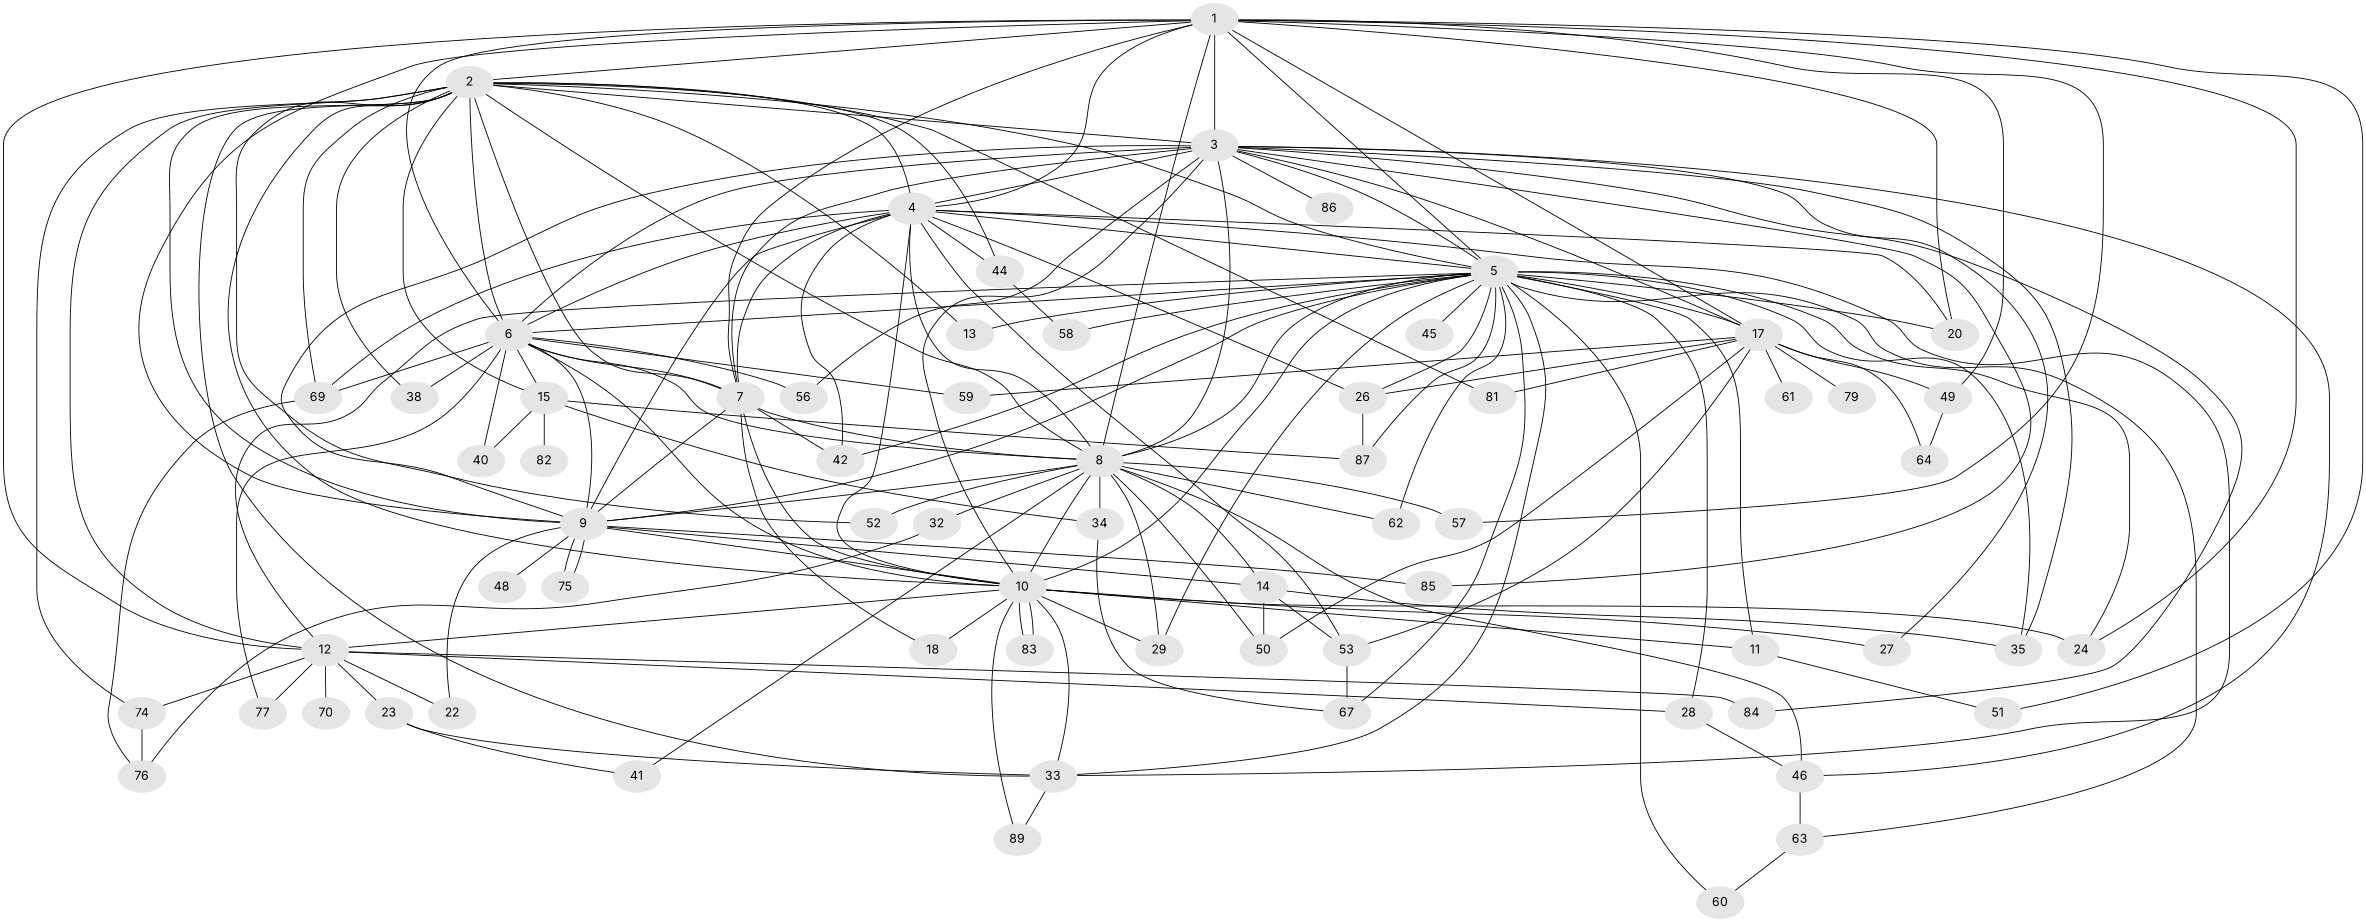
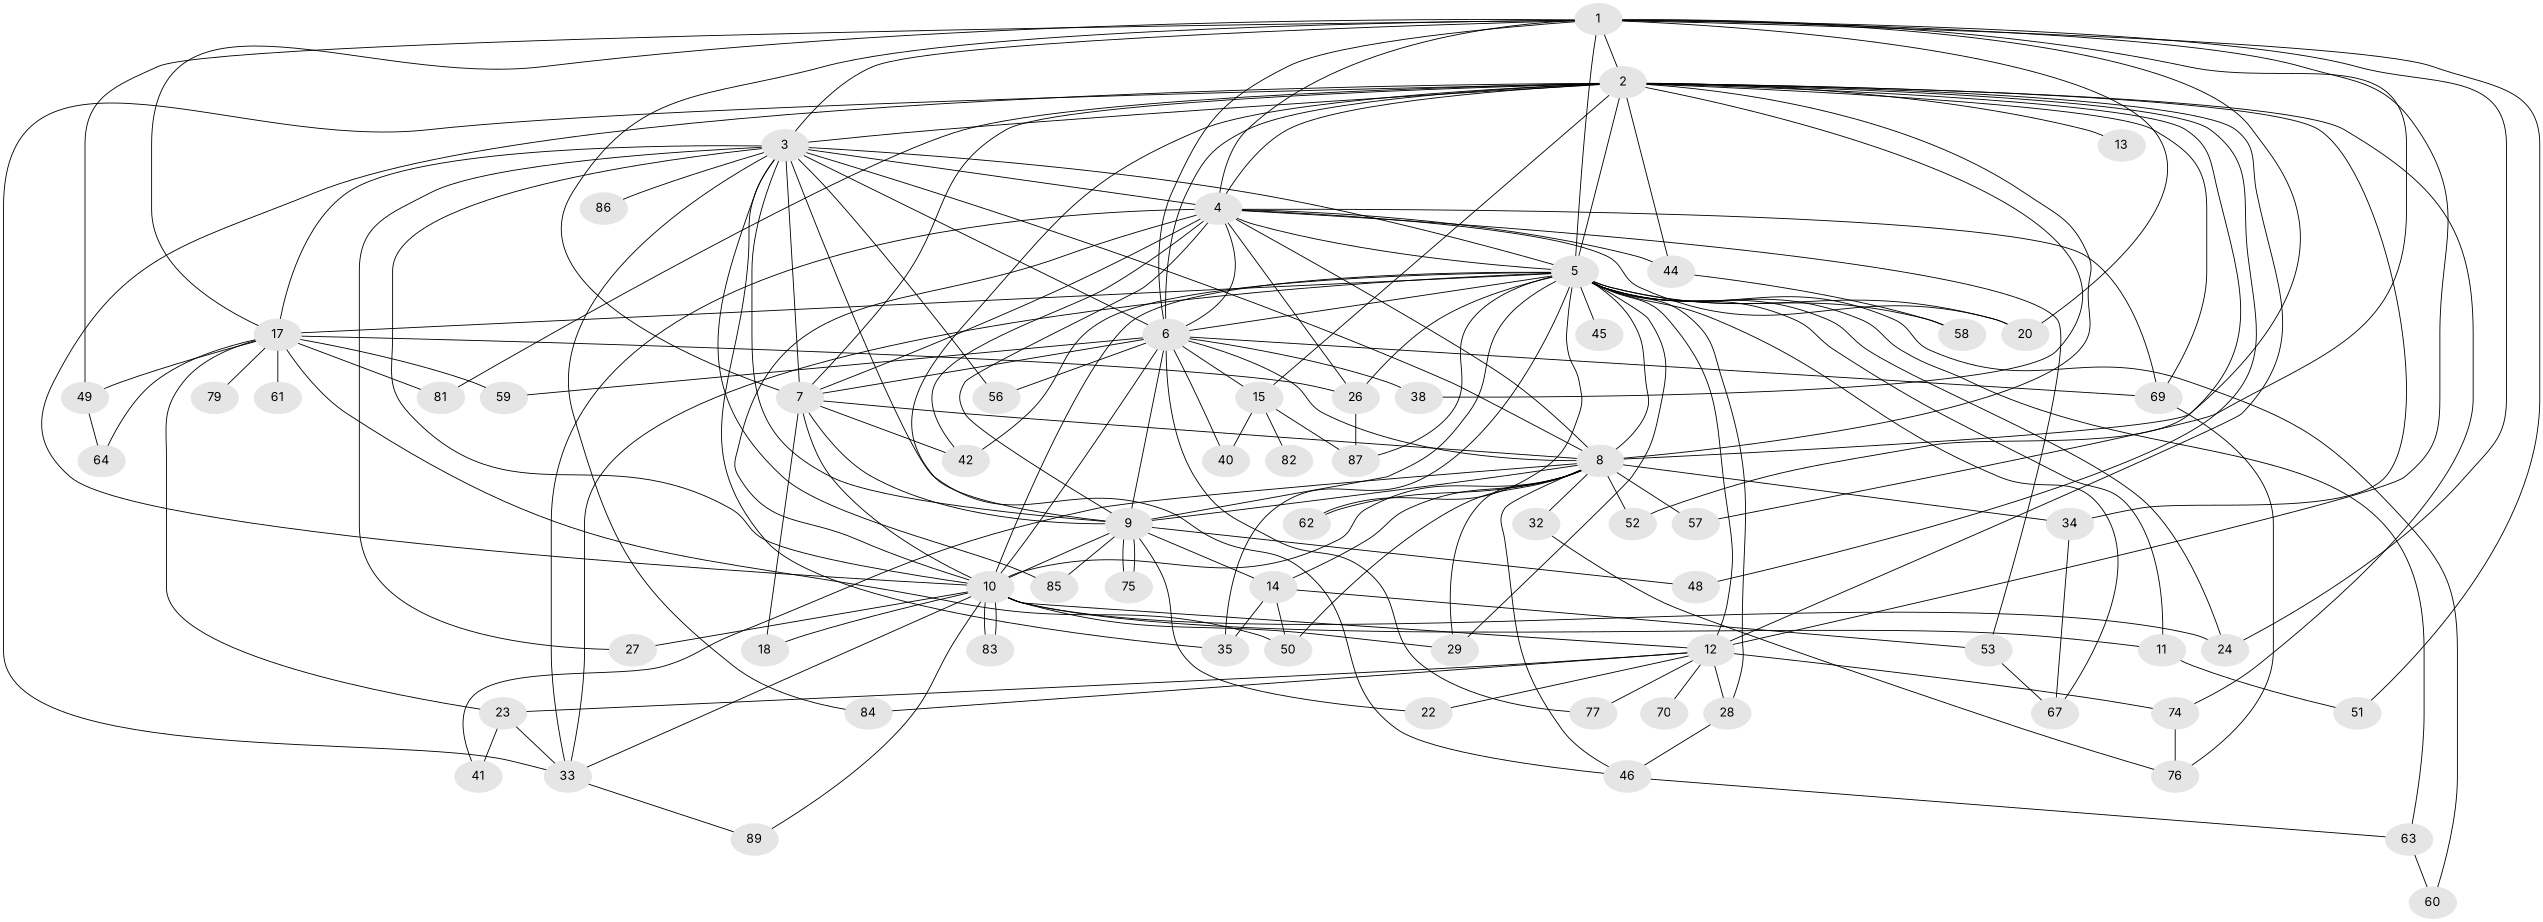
(350, 89) -> none
none -> (2248, 253)
(1206, 296) -> none
(817, 479) -> (2317, 129)
(1590, 537) -> (177, 612)
